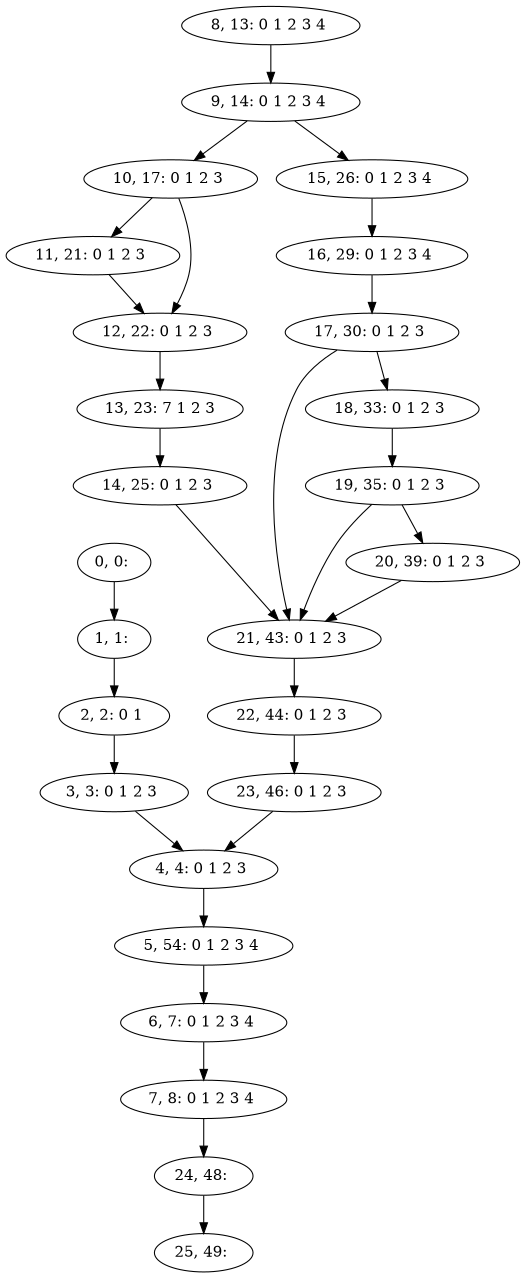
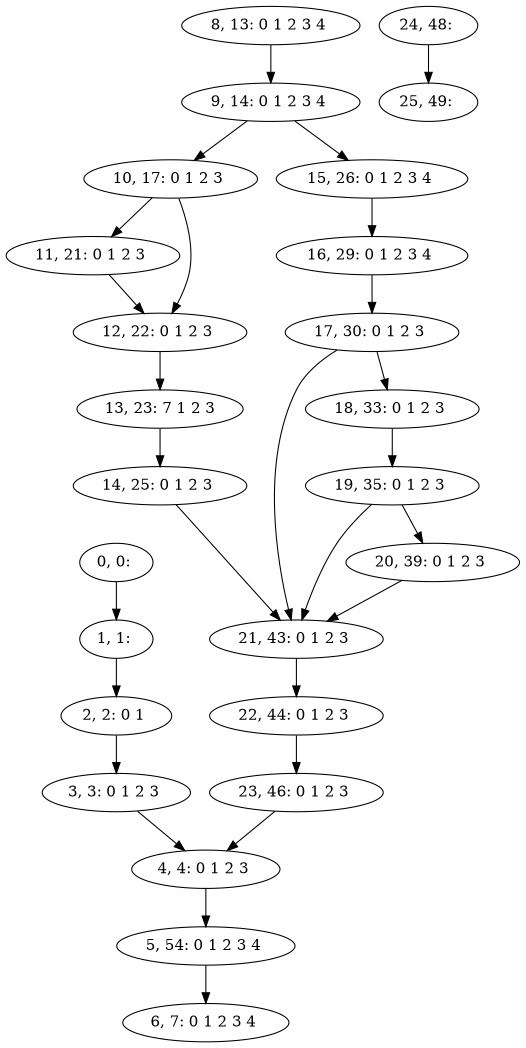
(204, 1099) -> none
